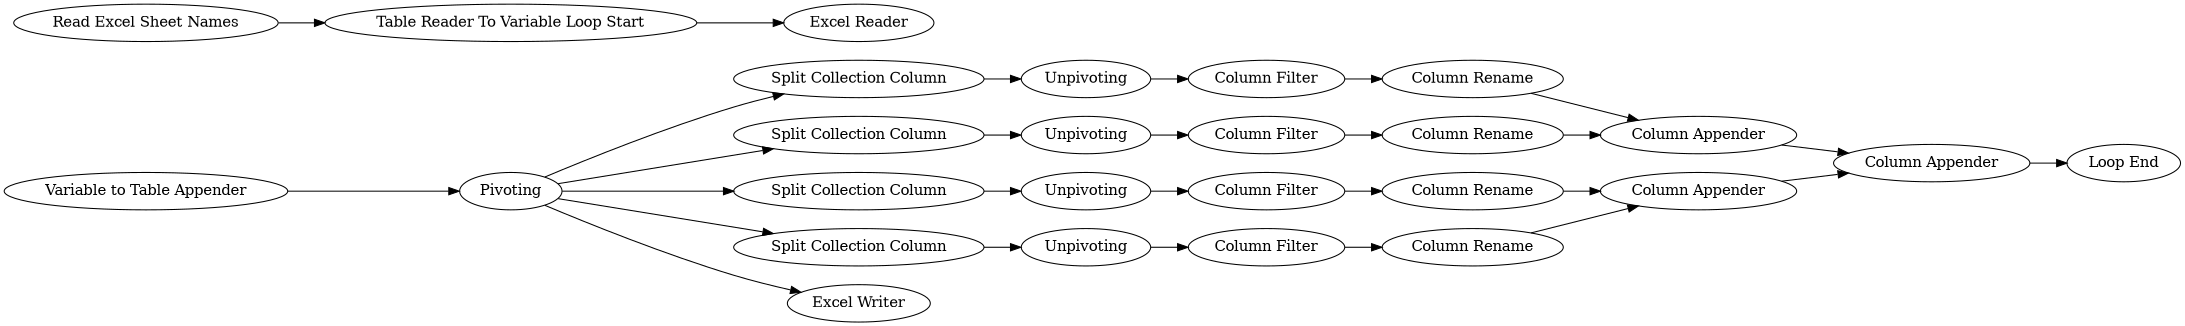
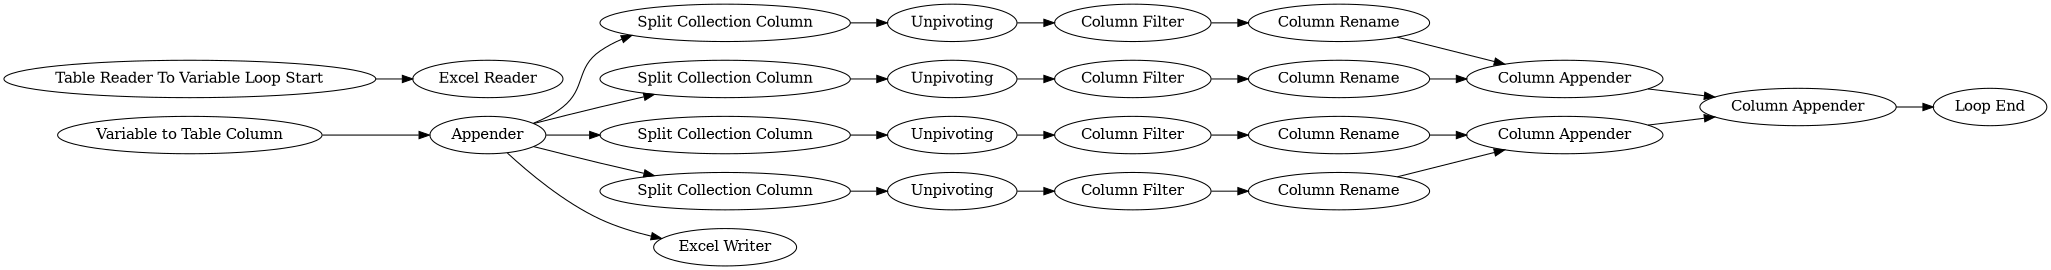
(146, 23) -> none
(146, 191) -> (190, 135)
(511, 191) -> (488, 135)
